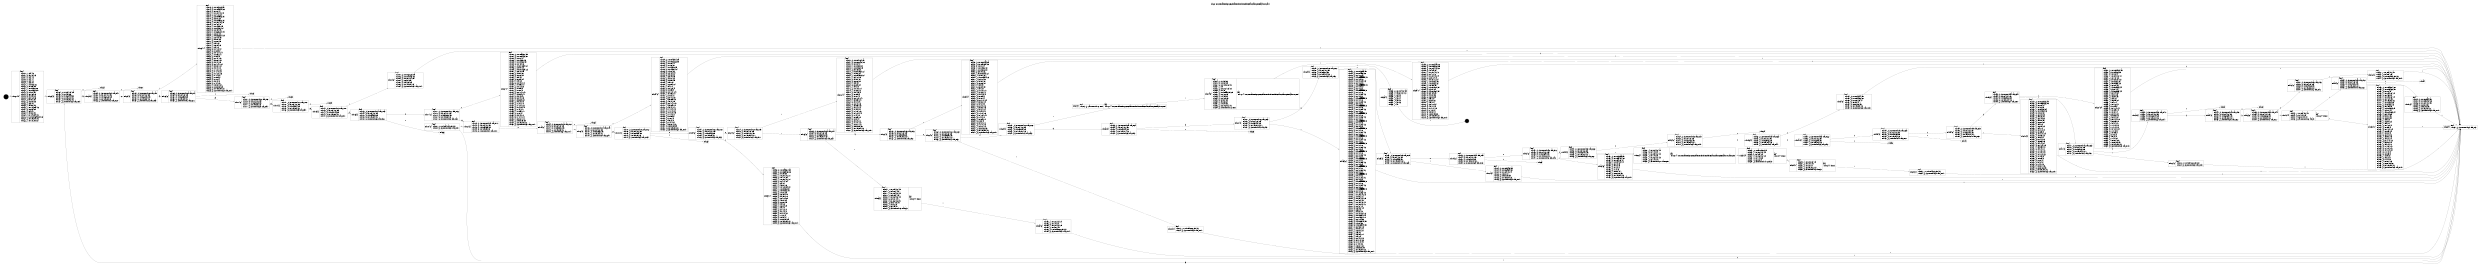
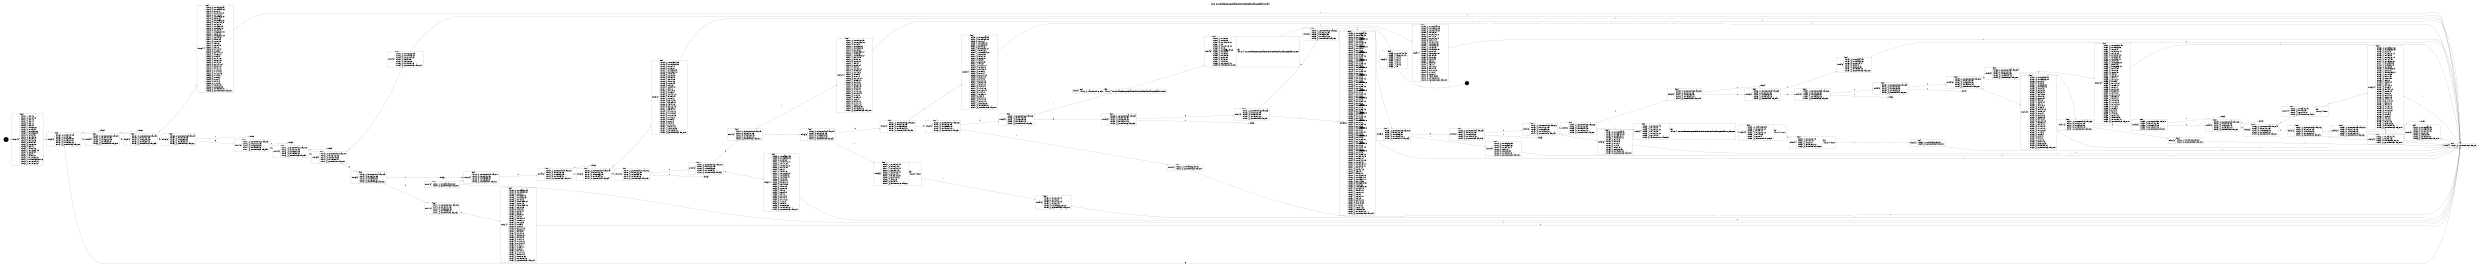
(2326, 101) -> (2327, 131)
(461, 121) -> (454, 178)
